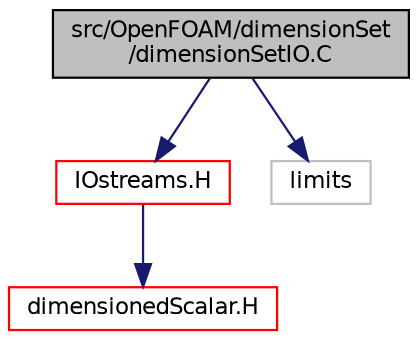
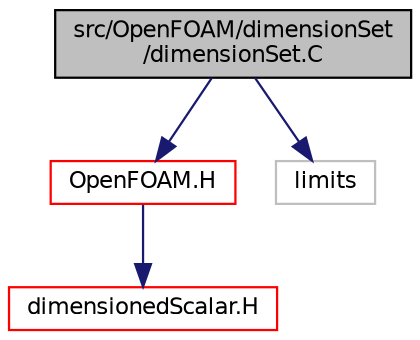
(231, 44) -> (233, 44)
(143, 182) -> (143, 182)
